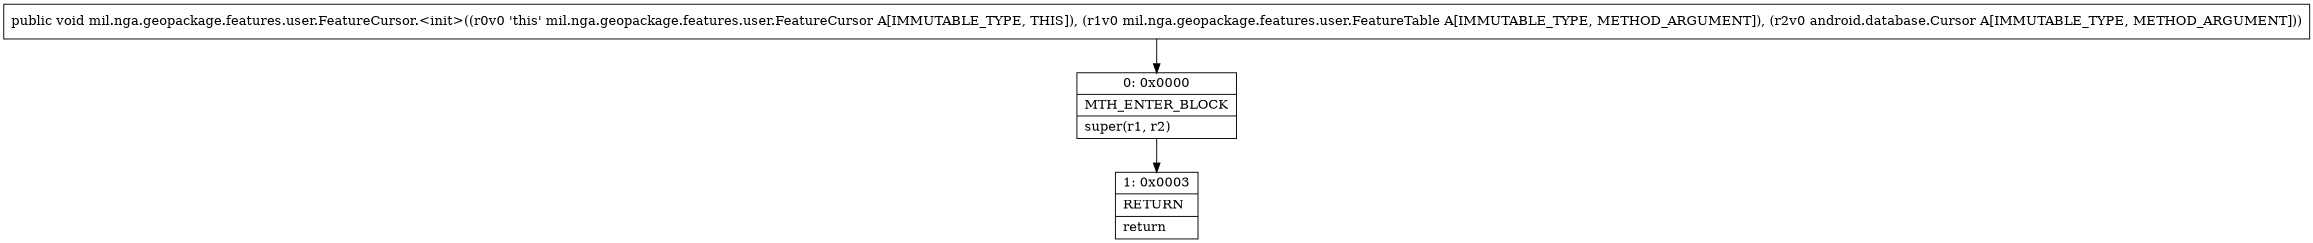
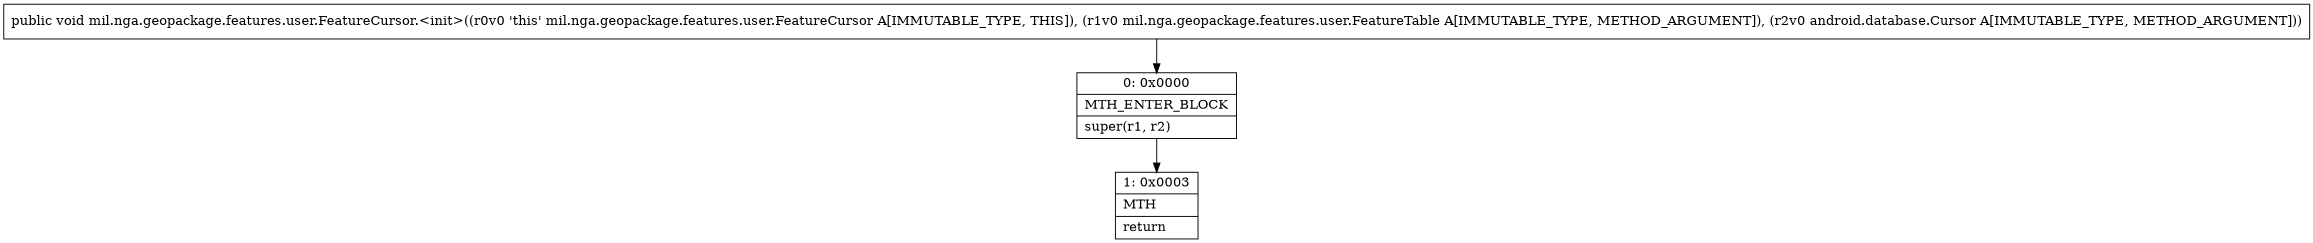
(1153, 205) -> (1140, 205)
